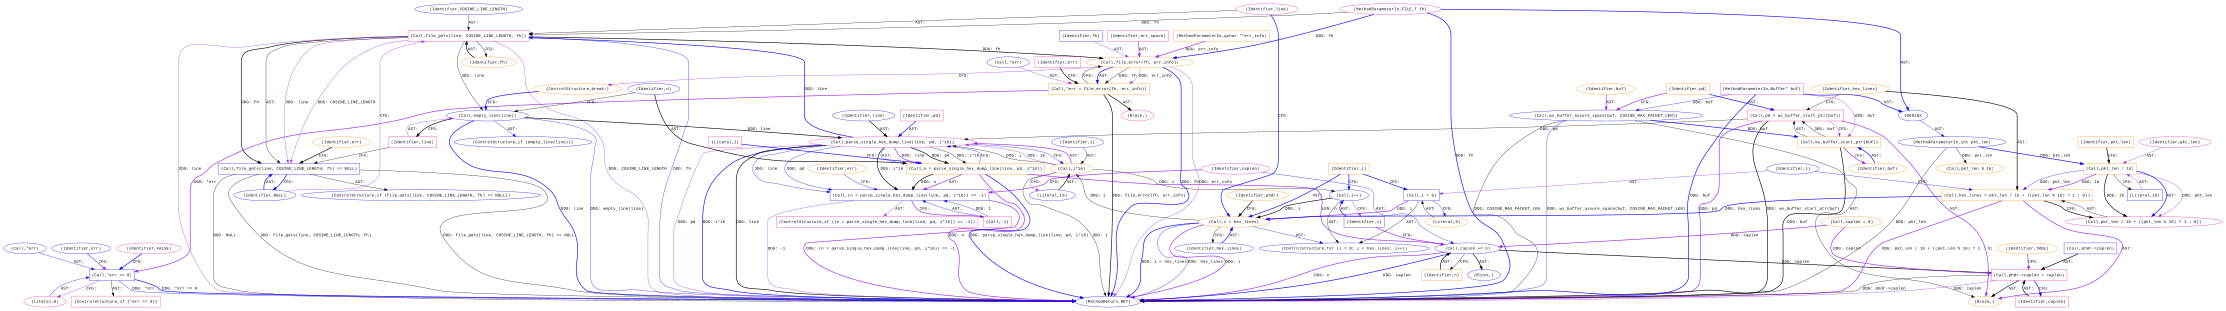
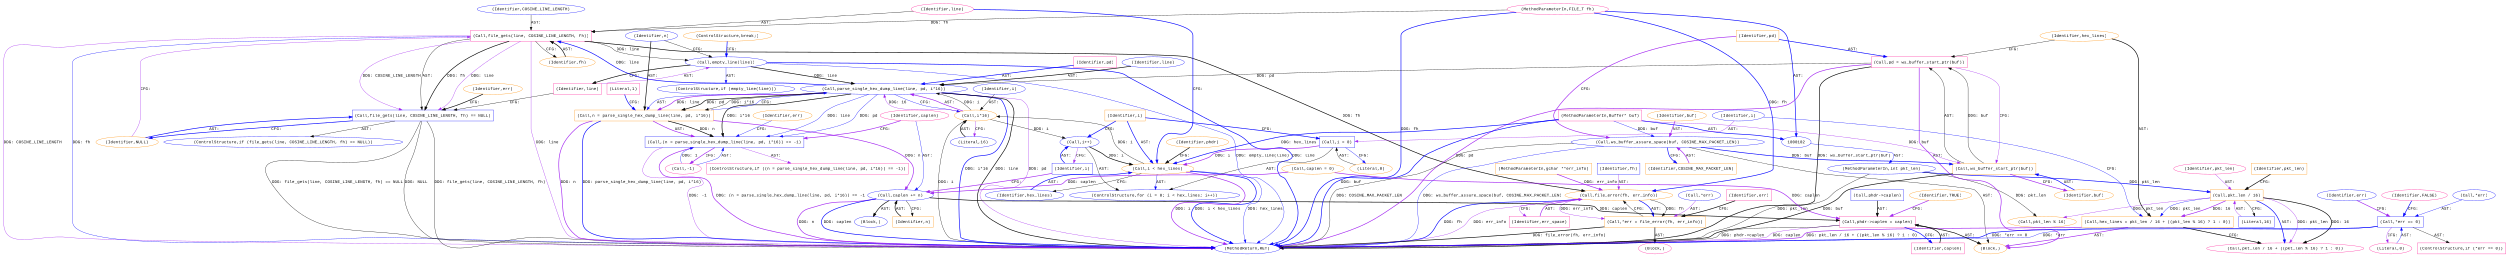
(857, 75) -> (1545, 203)
(550, 104) -> none
(893, 142) -> (884, 89)
none -> (1691, 169)
(265, 195) -> (127, 142)
none -> (2138, 206)
(1329, 209) -> (913, 155)
(2086, 210) -> none
(1606, 215) -> (1376, 132)
(997, 222) -> (683, 169)
